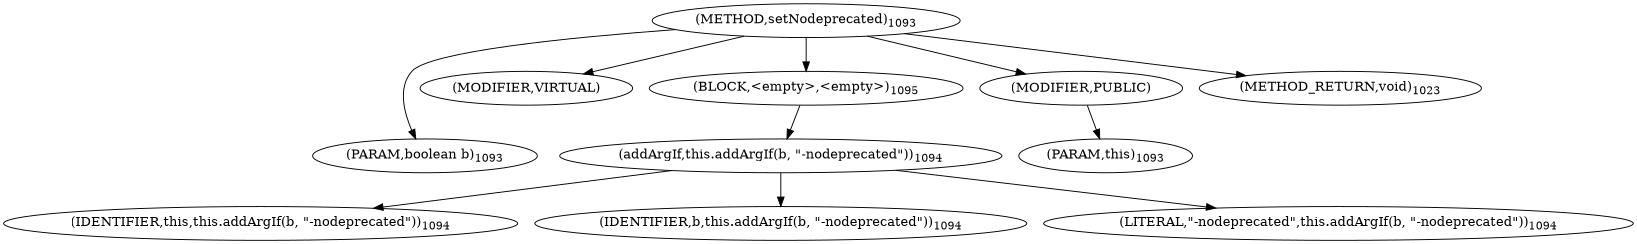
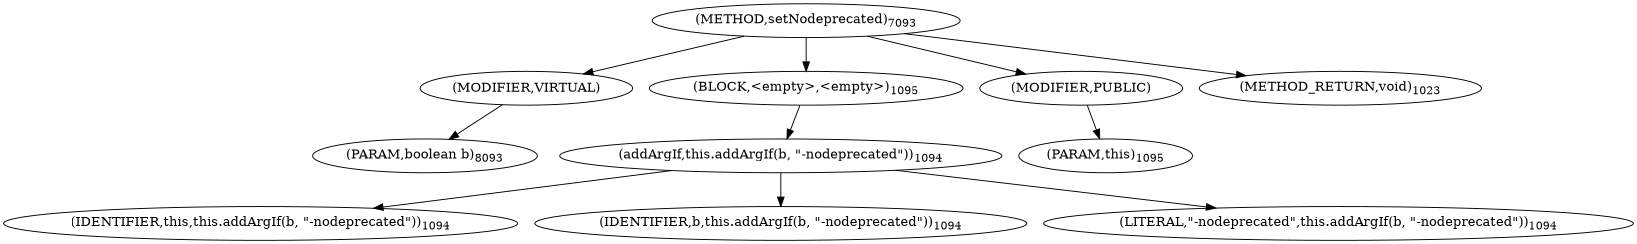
(902, 19) -> (902, 19)
(511, 46) -> (480, 119)
(489, 154) -> (489, 154)
(1150, 154) -> (1150, 154)
